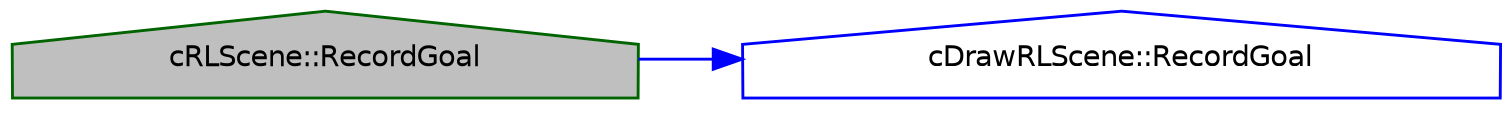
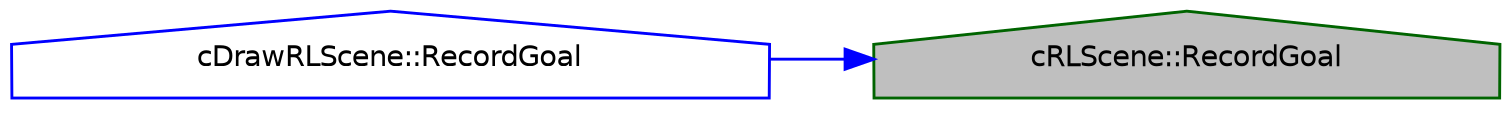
(676, 59) -> (807, 59)
